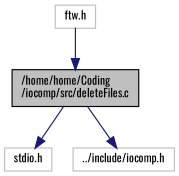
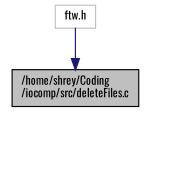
(75, 88) -> (75, 88)
(28, 159) -> none
(124, 159) -> none
